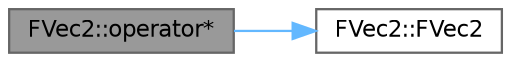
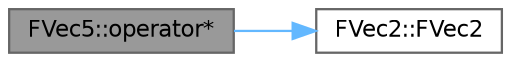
(121, 31) -> (121, 31)
